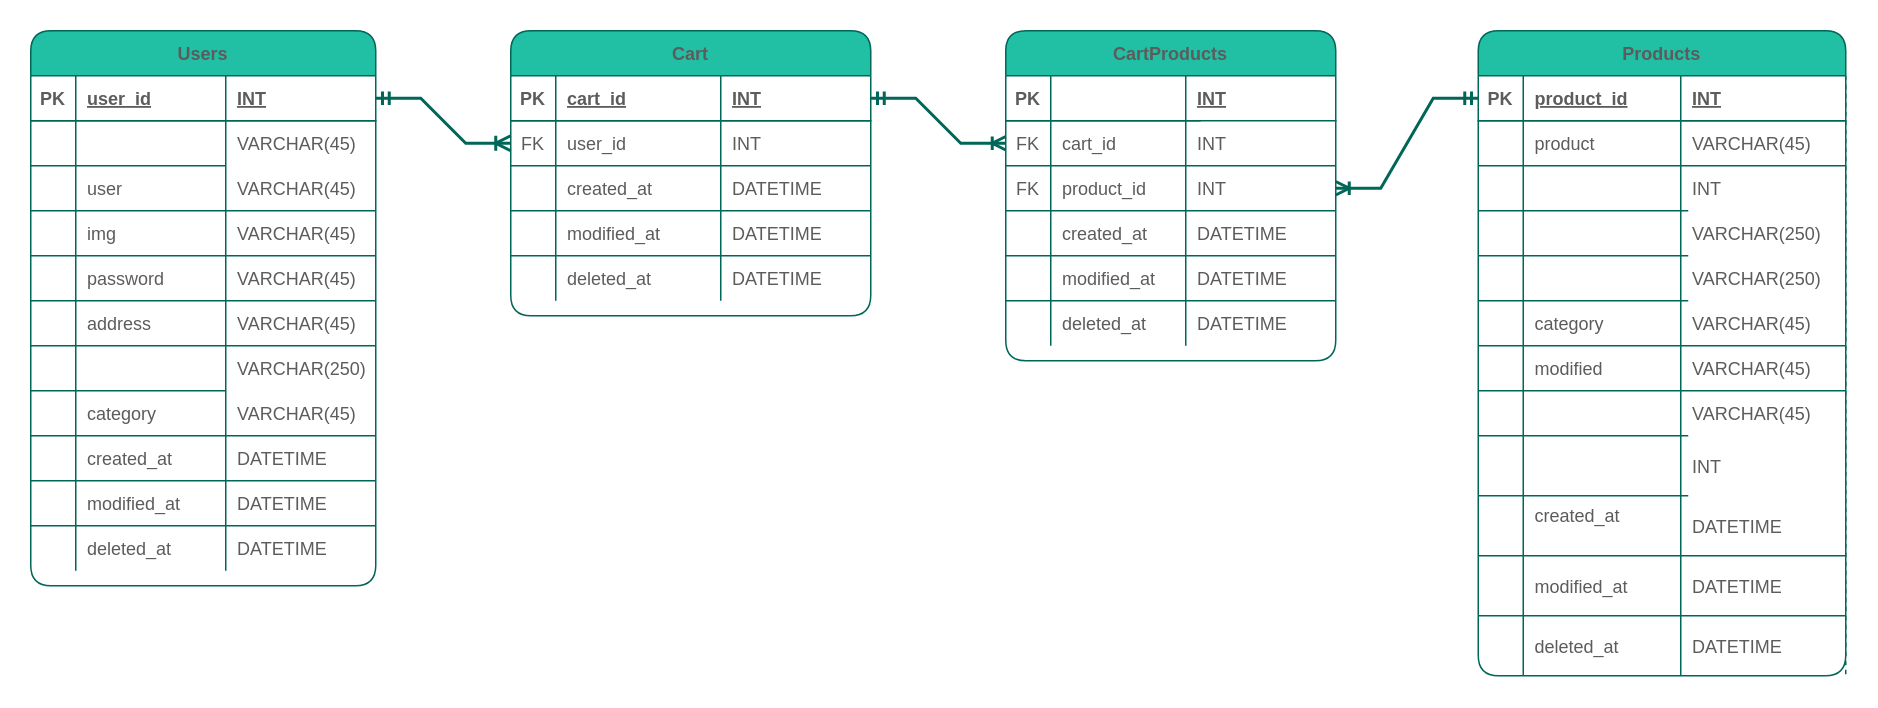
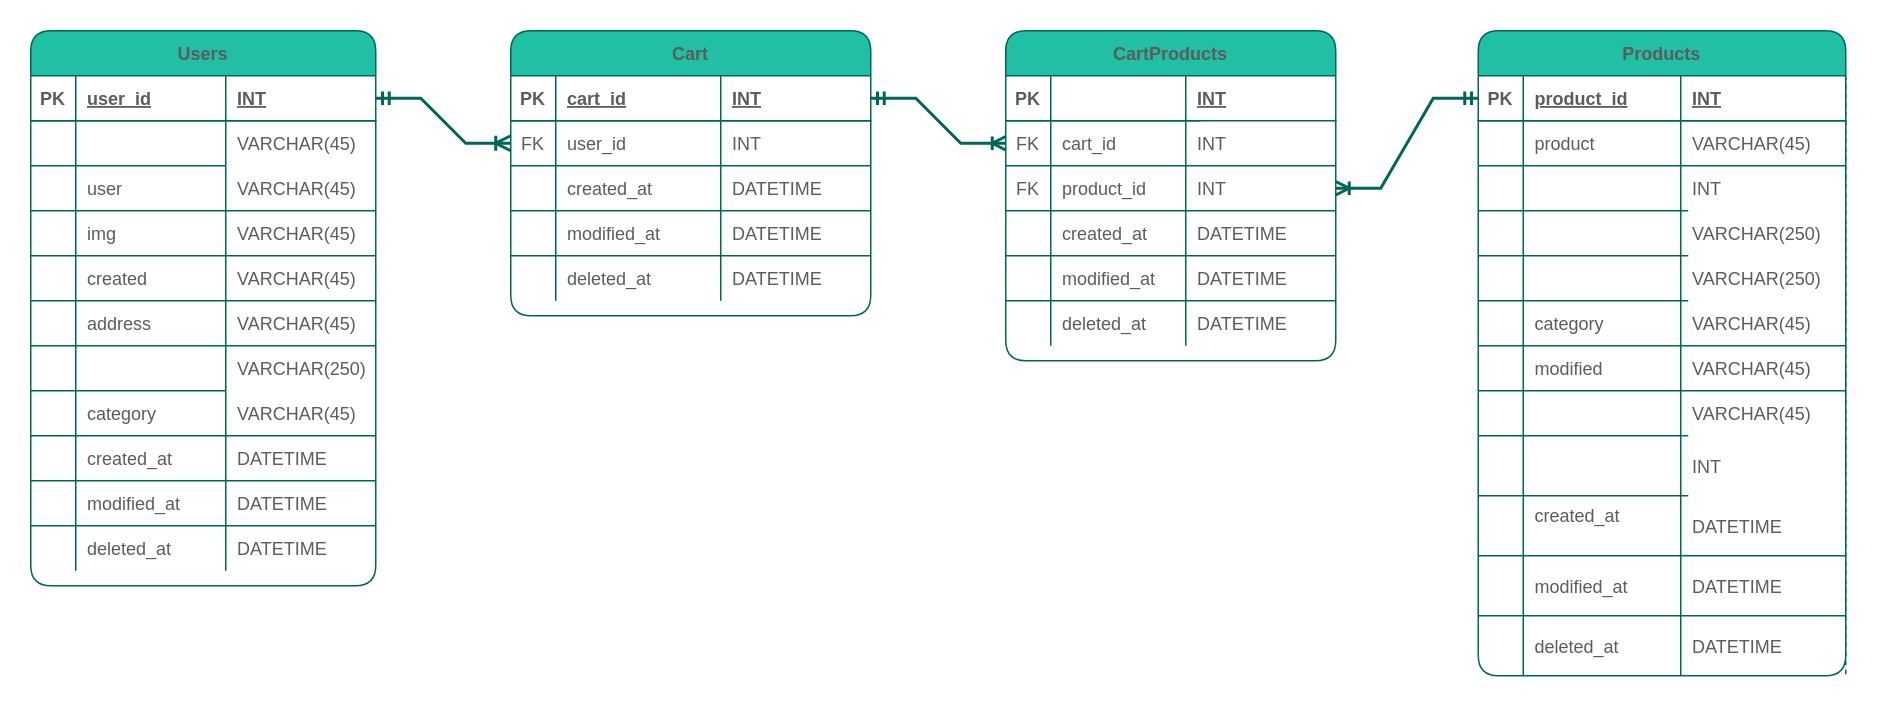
(127, 279) -> (122, 279)
